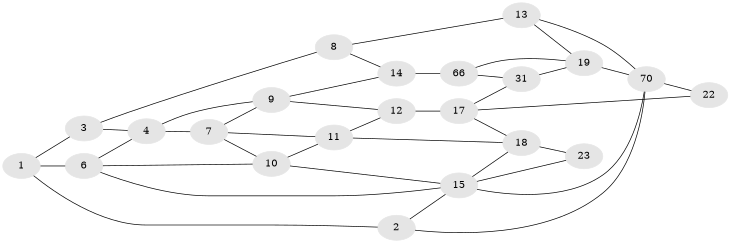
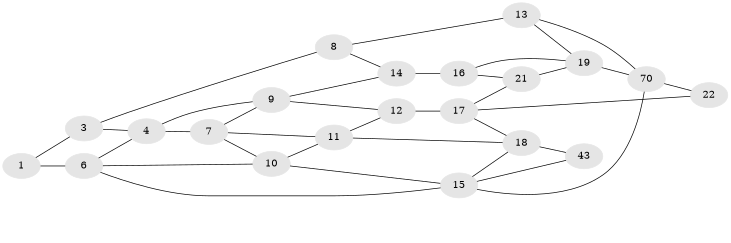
(459, 74) -> (459, 74)
(522, 79) -> (522, 79)
(584, 156) -> (584, 156)
(397, 228) -> none
